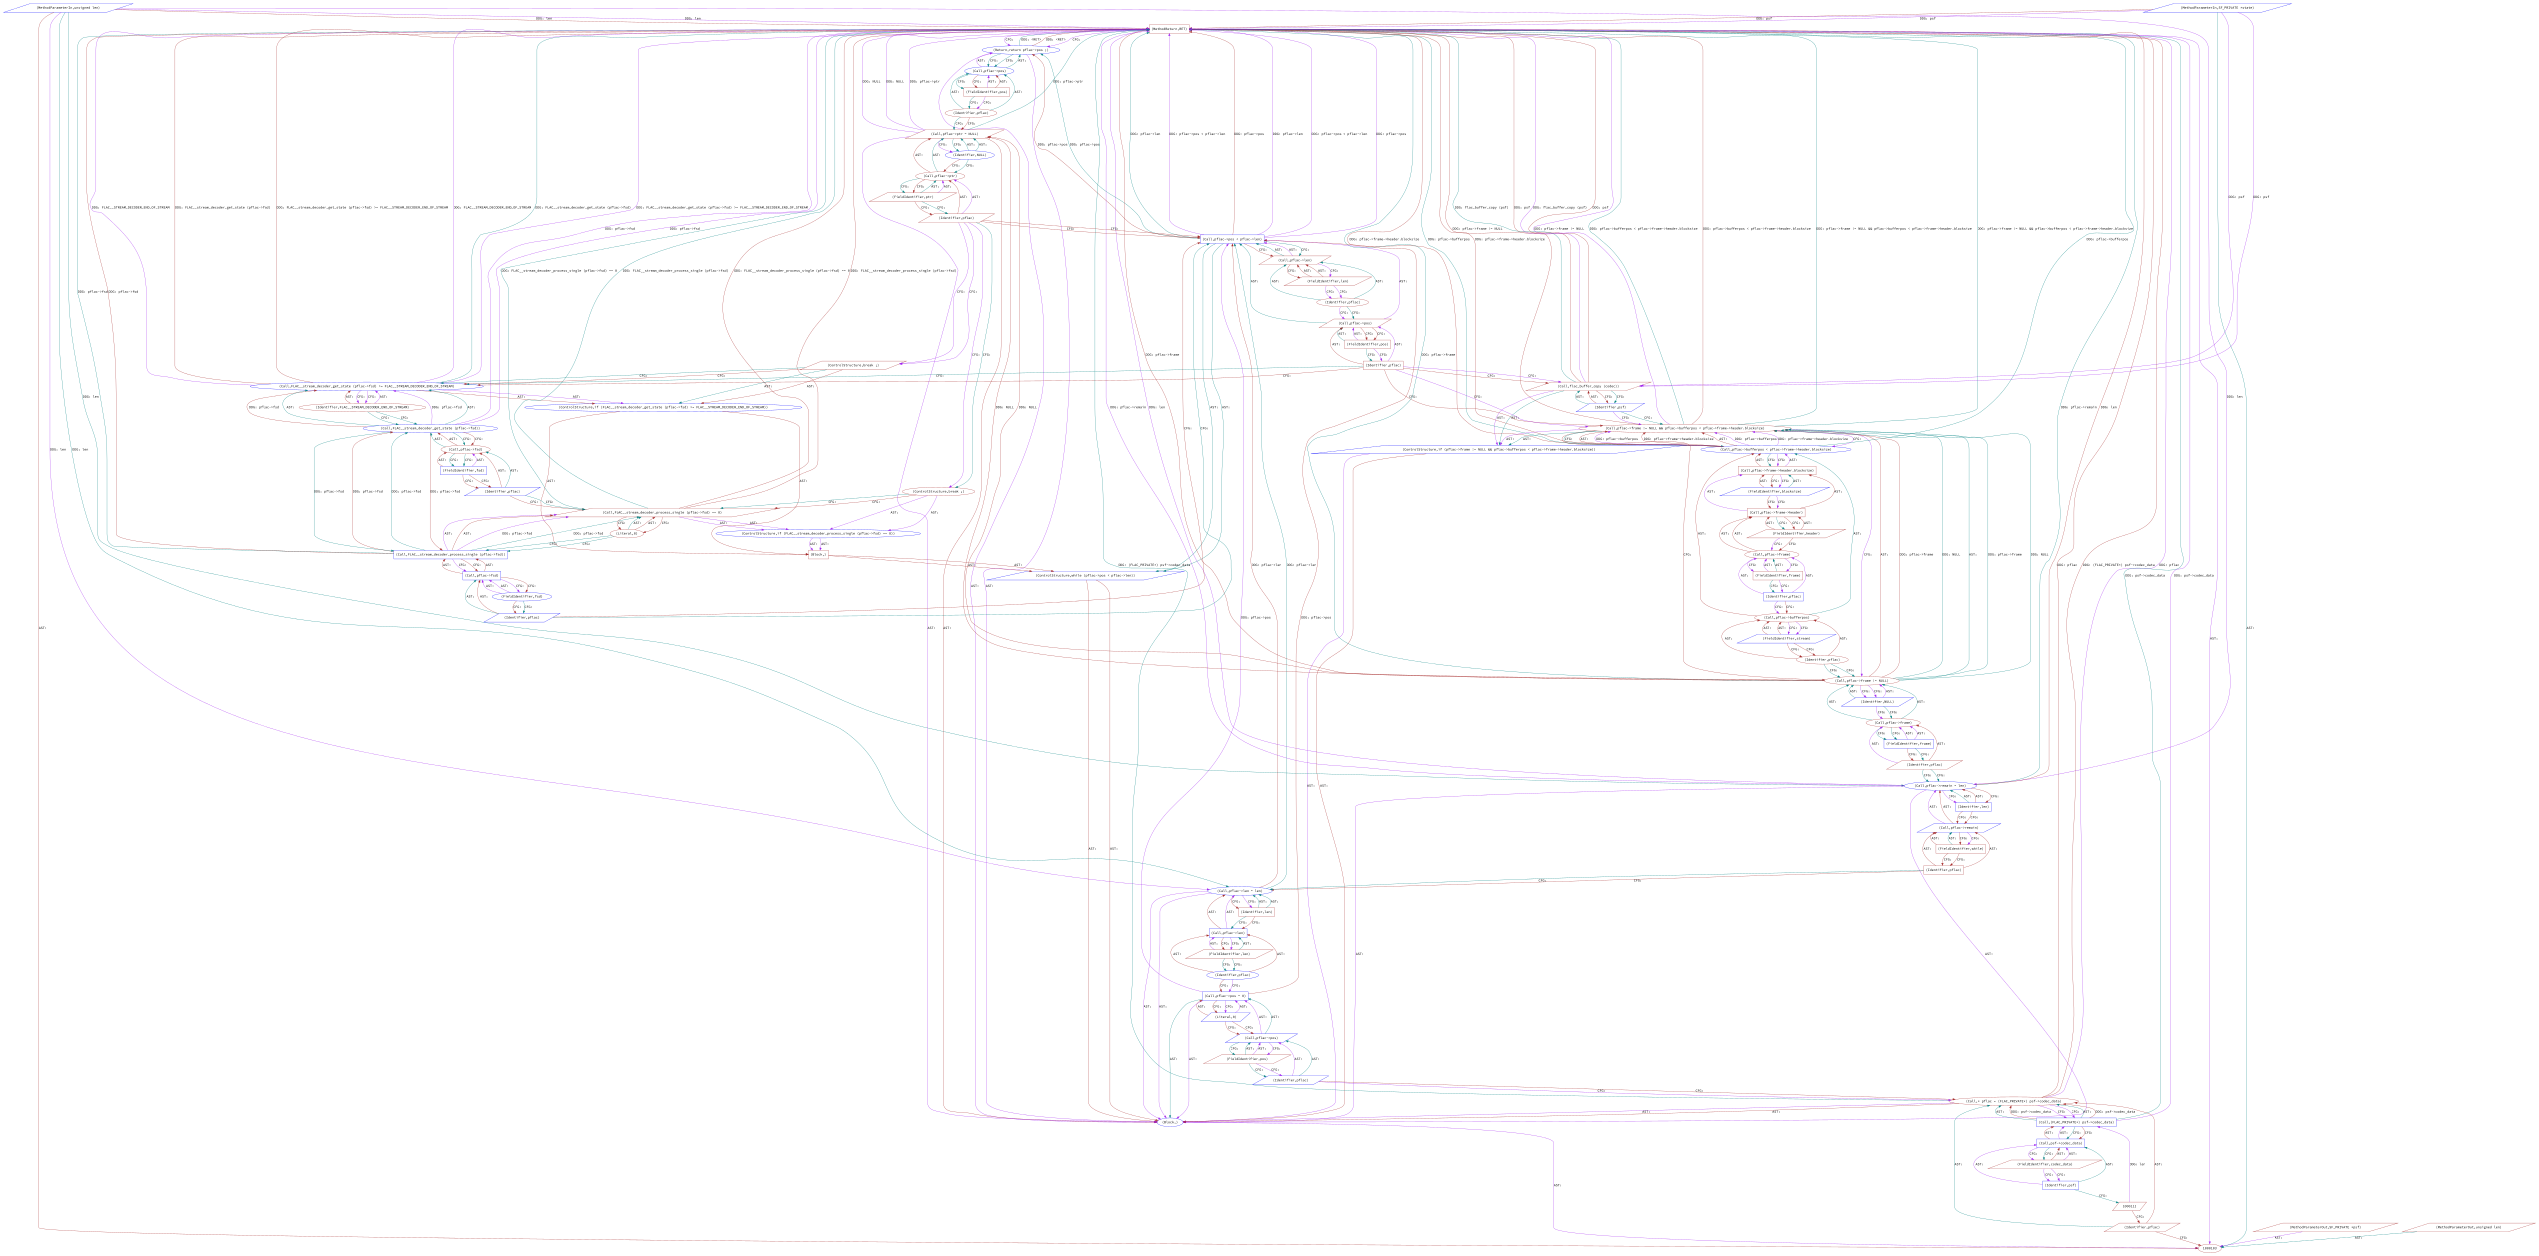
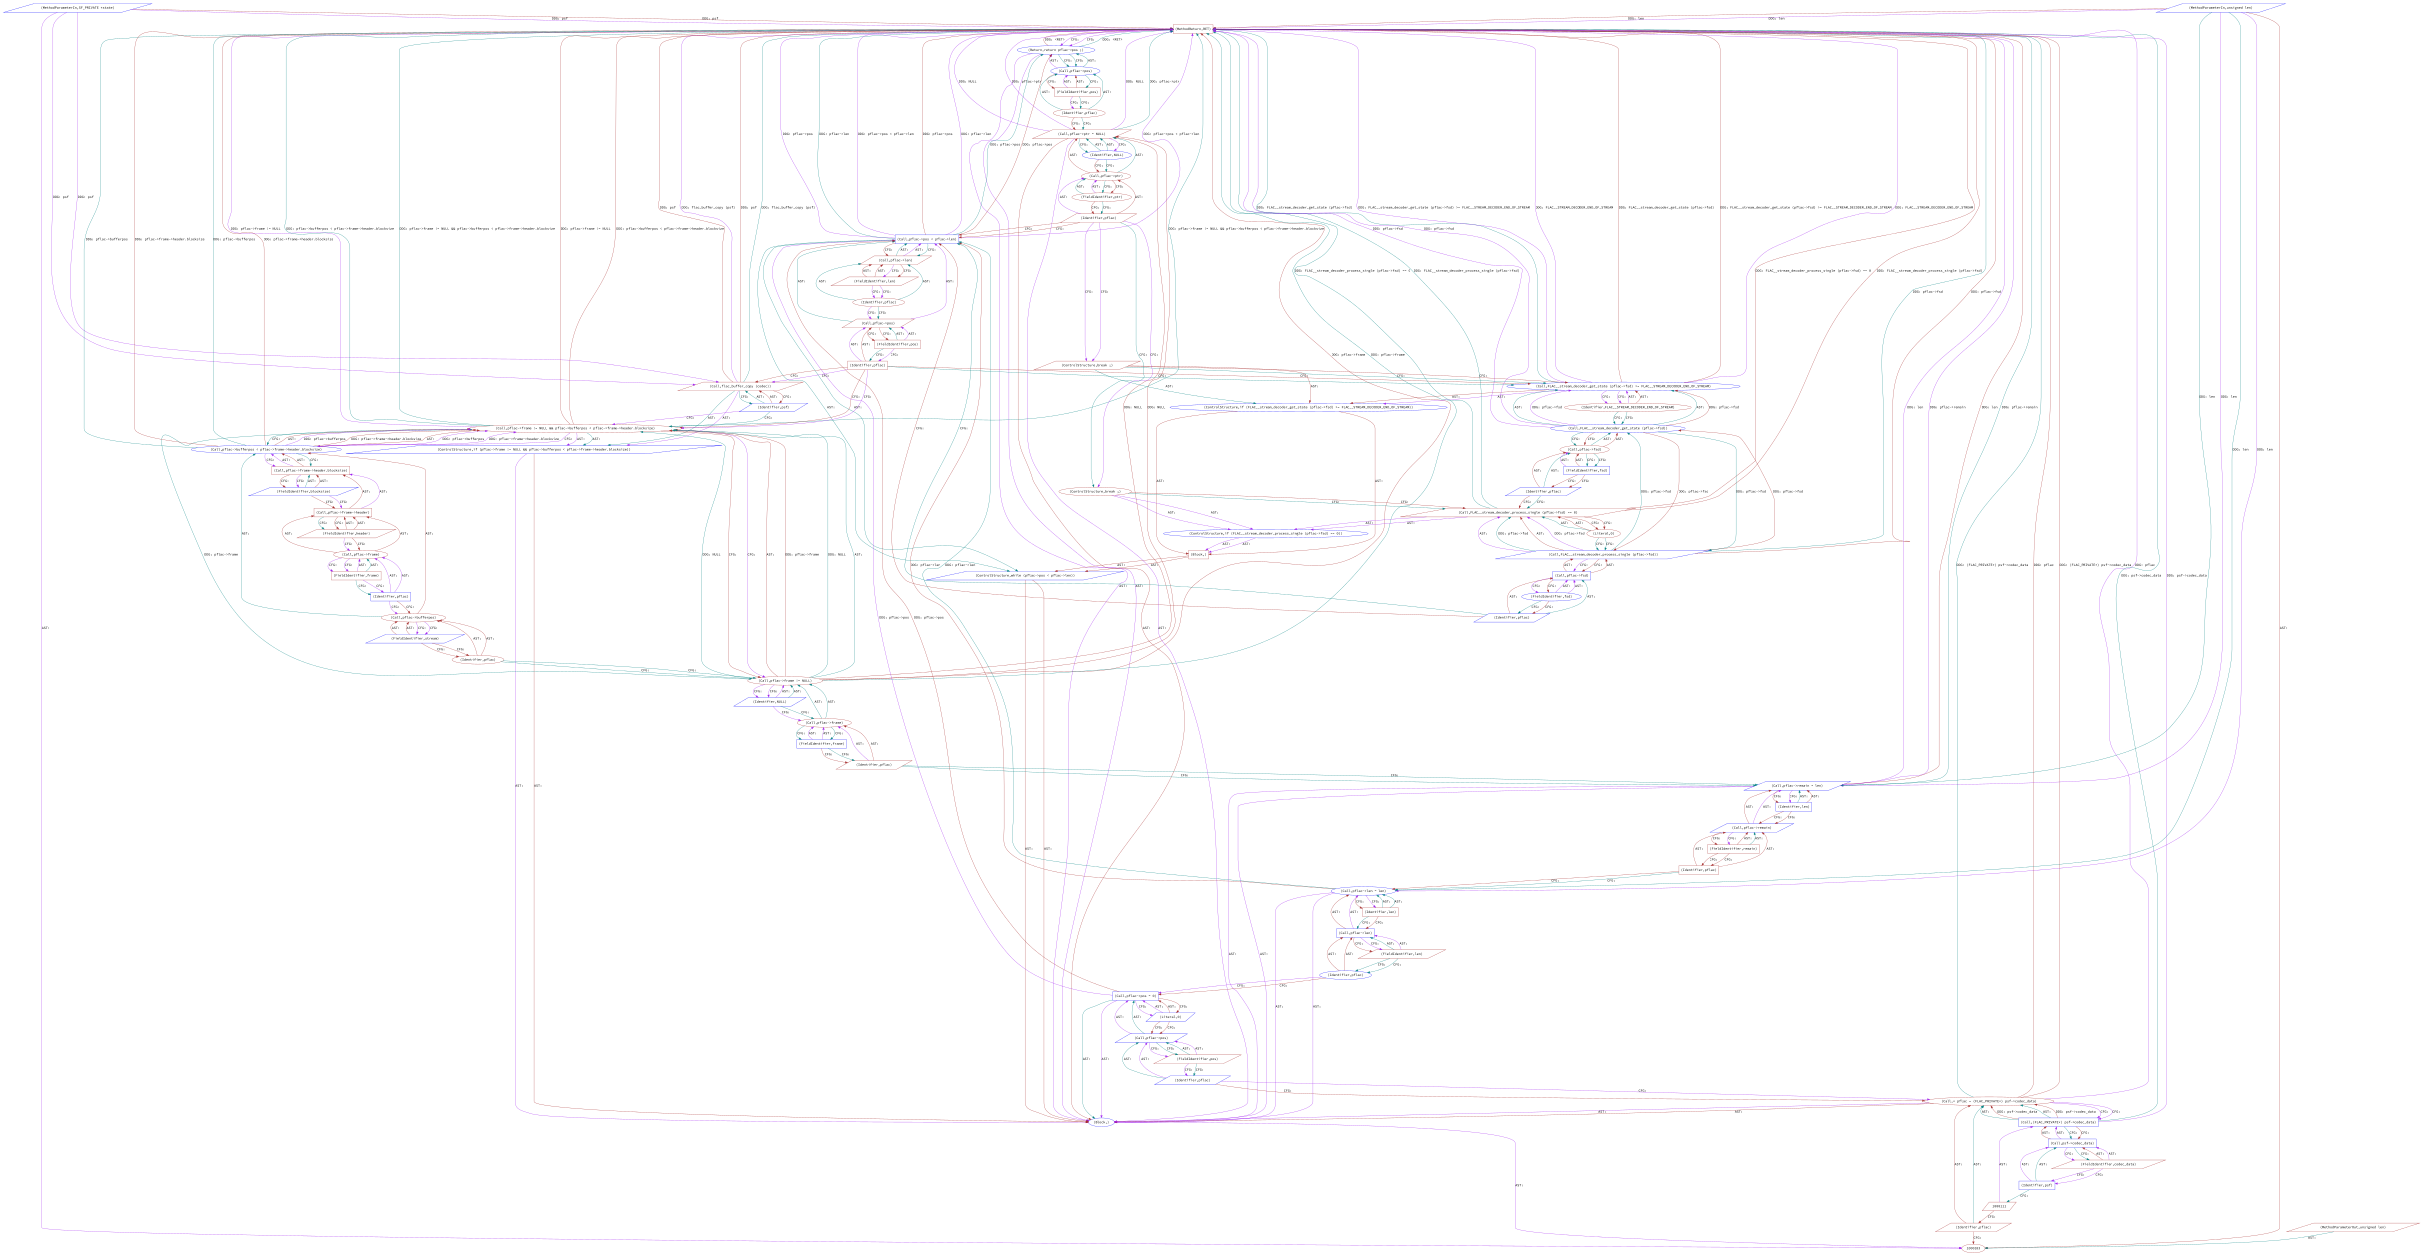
(2199, 141) -> none
(913, 197) -> (1102, 197)
(451, 555) -> (1603, 555)
(2246, 634) -> (389, 1237)
(1940, 786) -> (1797, 786)
(1961, 849) -> (1733, 849)
(2138, 1164) -> (2004, 1164)
(2326, 1227) -> none
